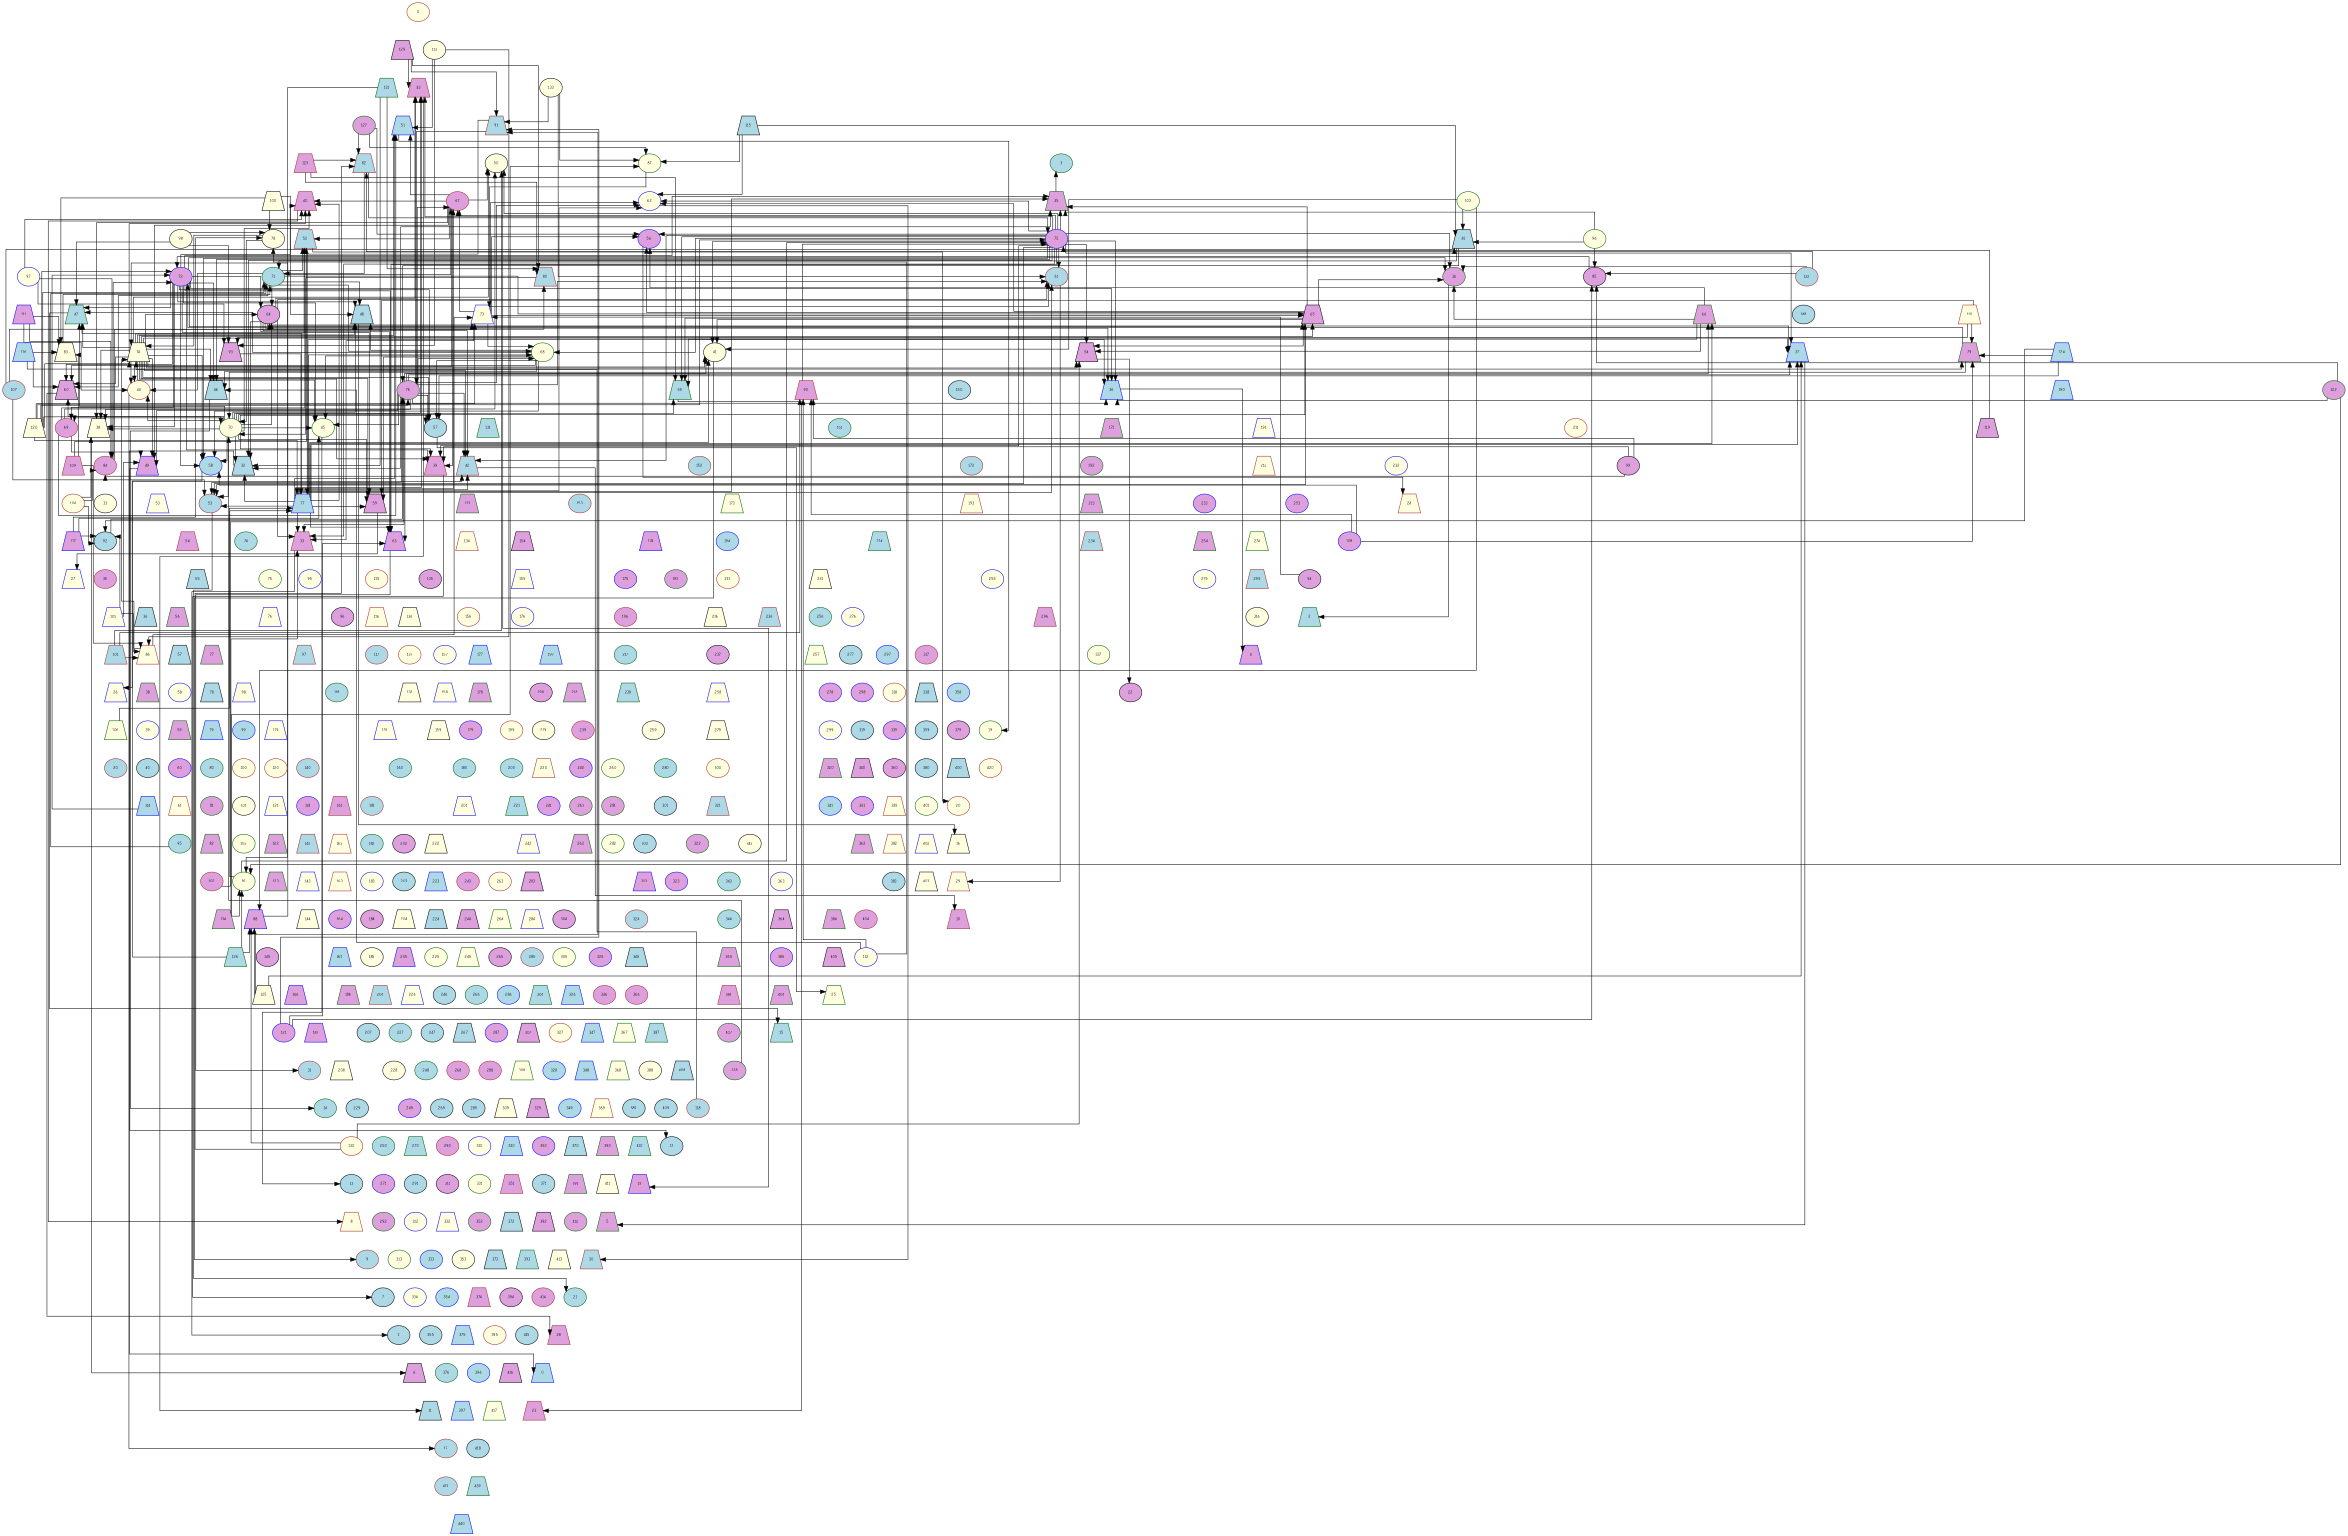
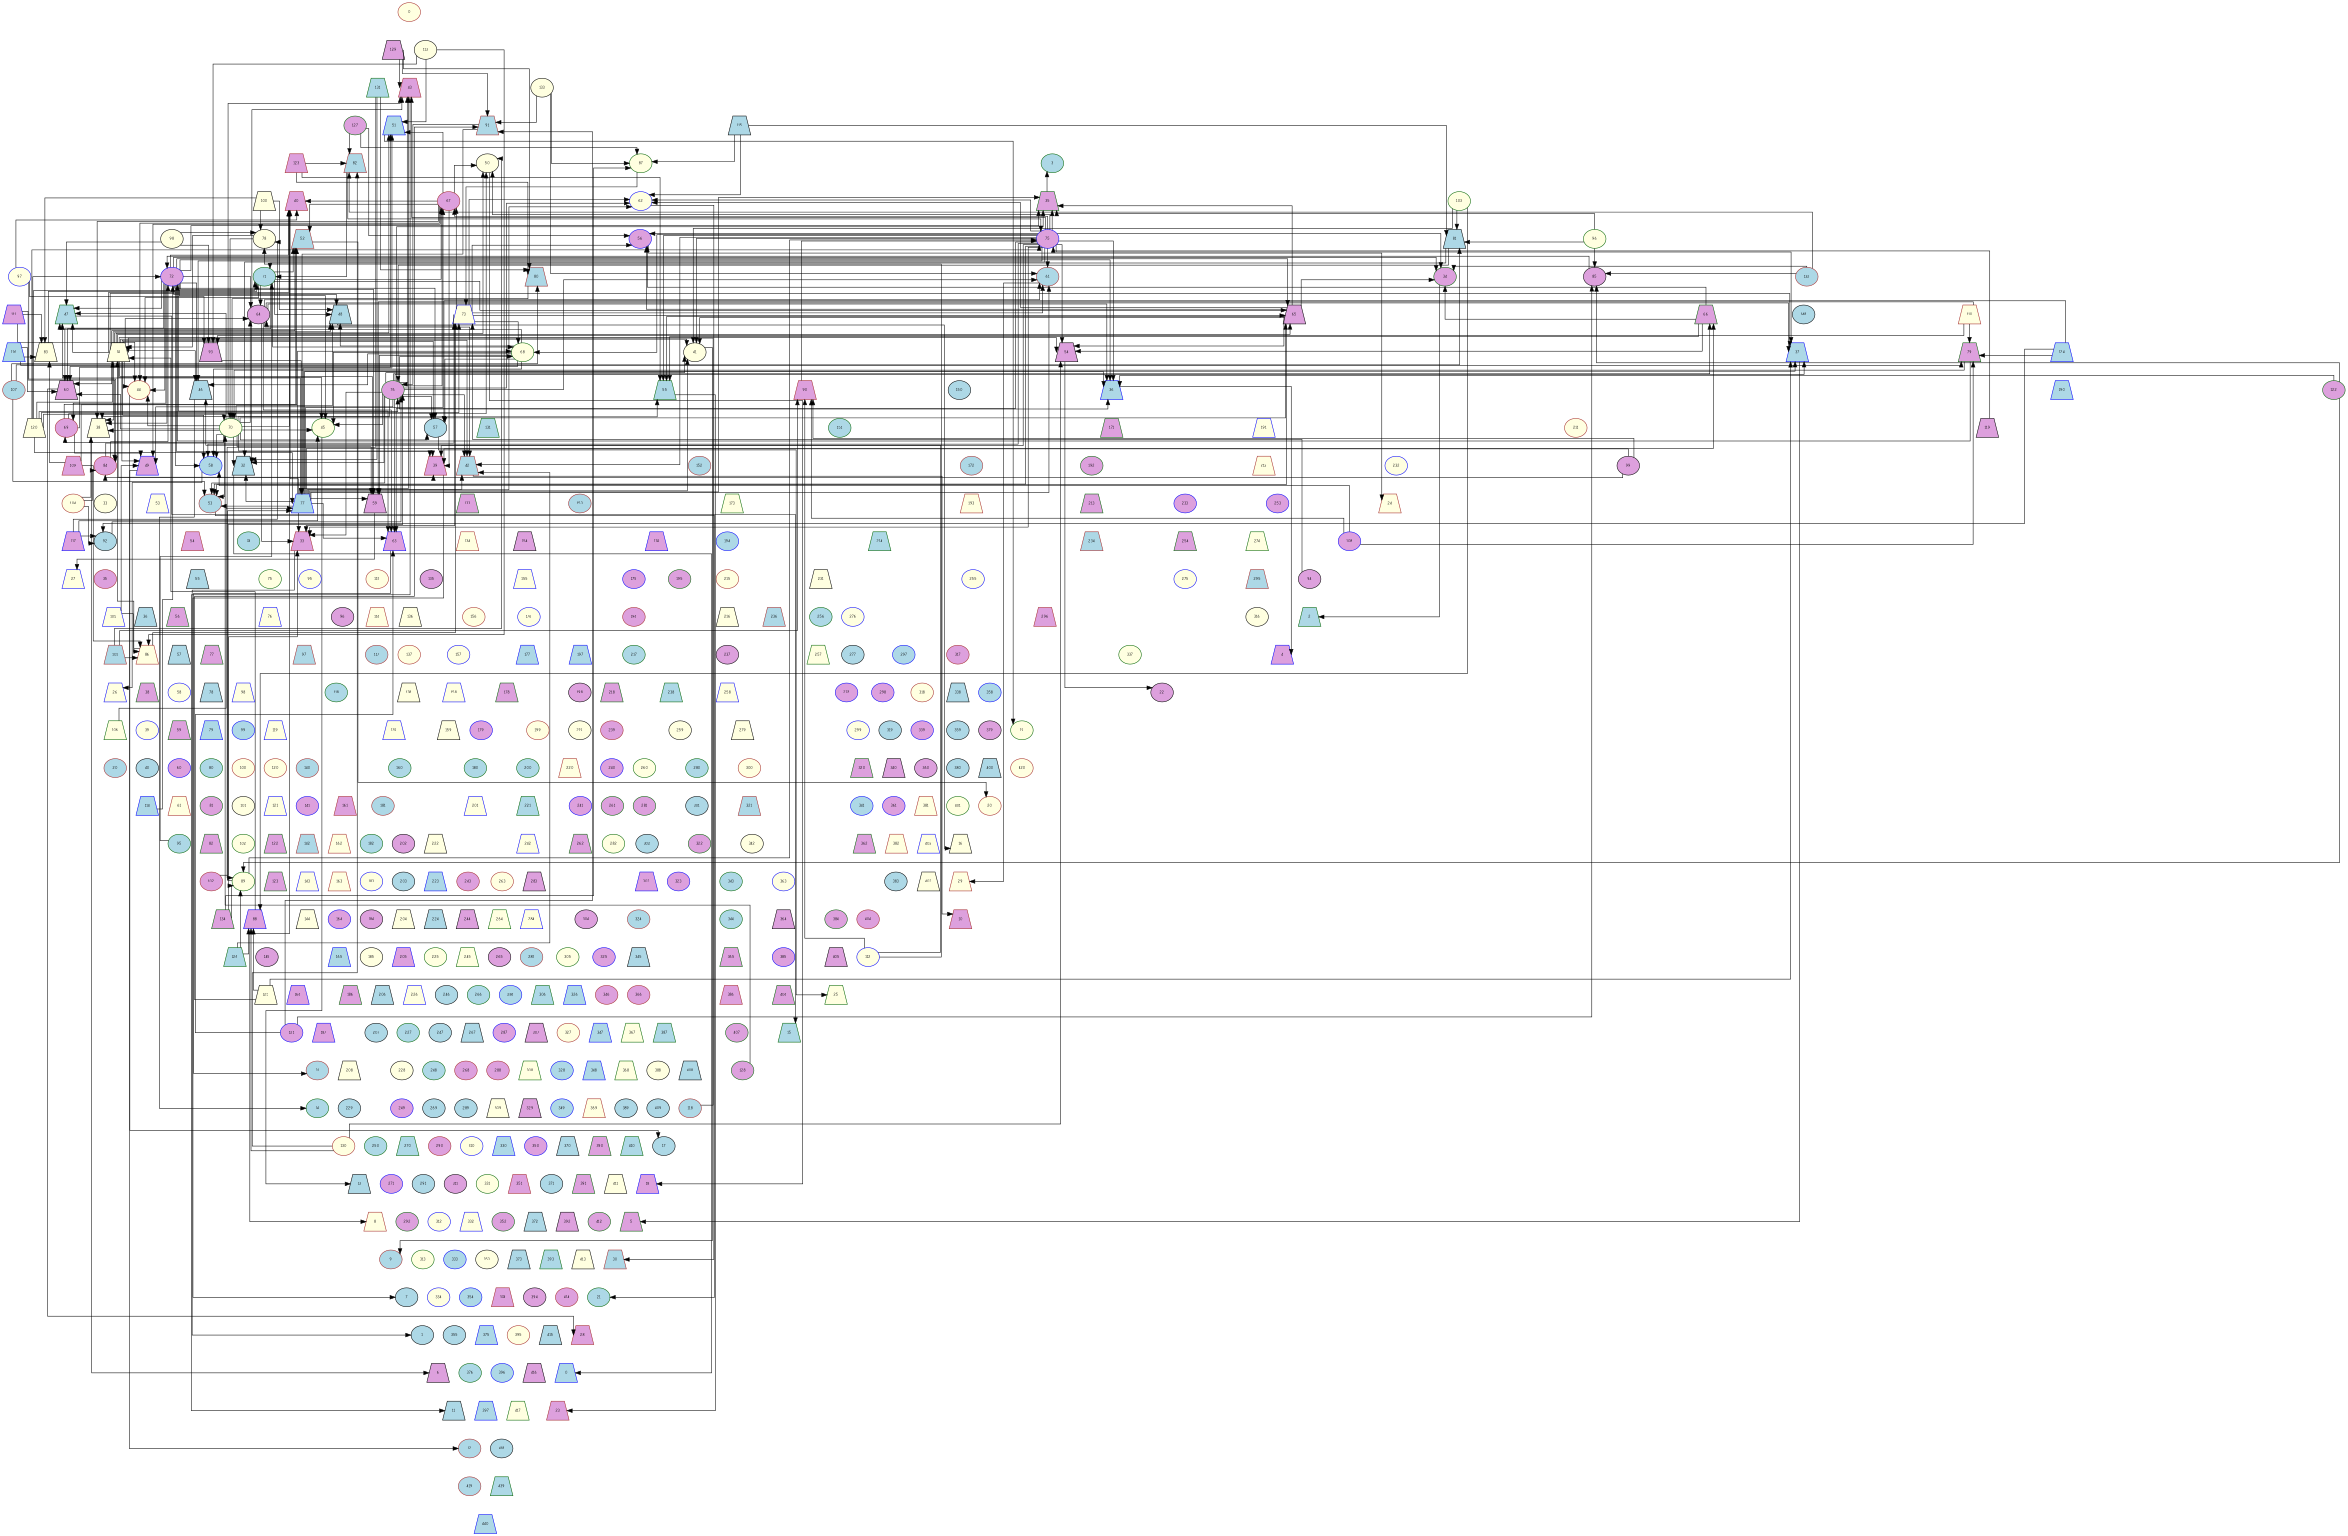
none -> (165, 342)
(120, 572) -> none
(834, 919) -> (836, 919)
(380, 995) -> (382, 995)
(351, 1184) -> (359, 1184)
(527, 1335) -> (550, 1335)
